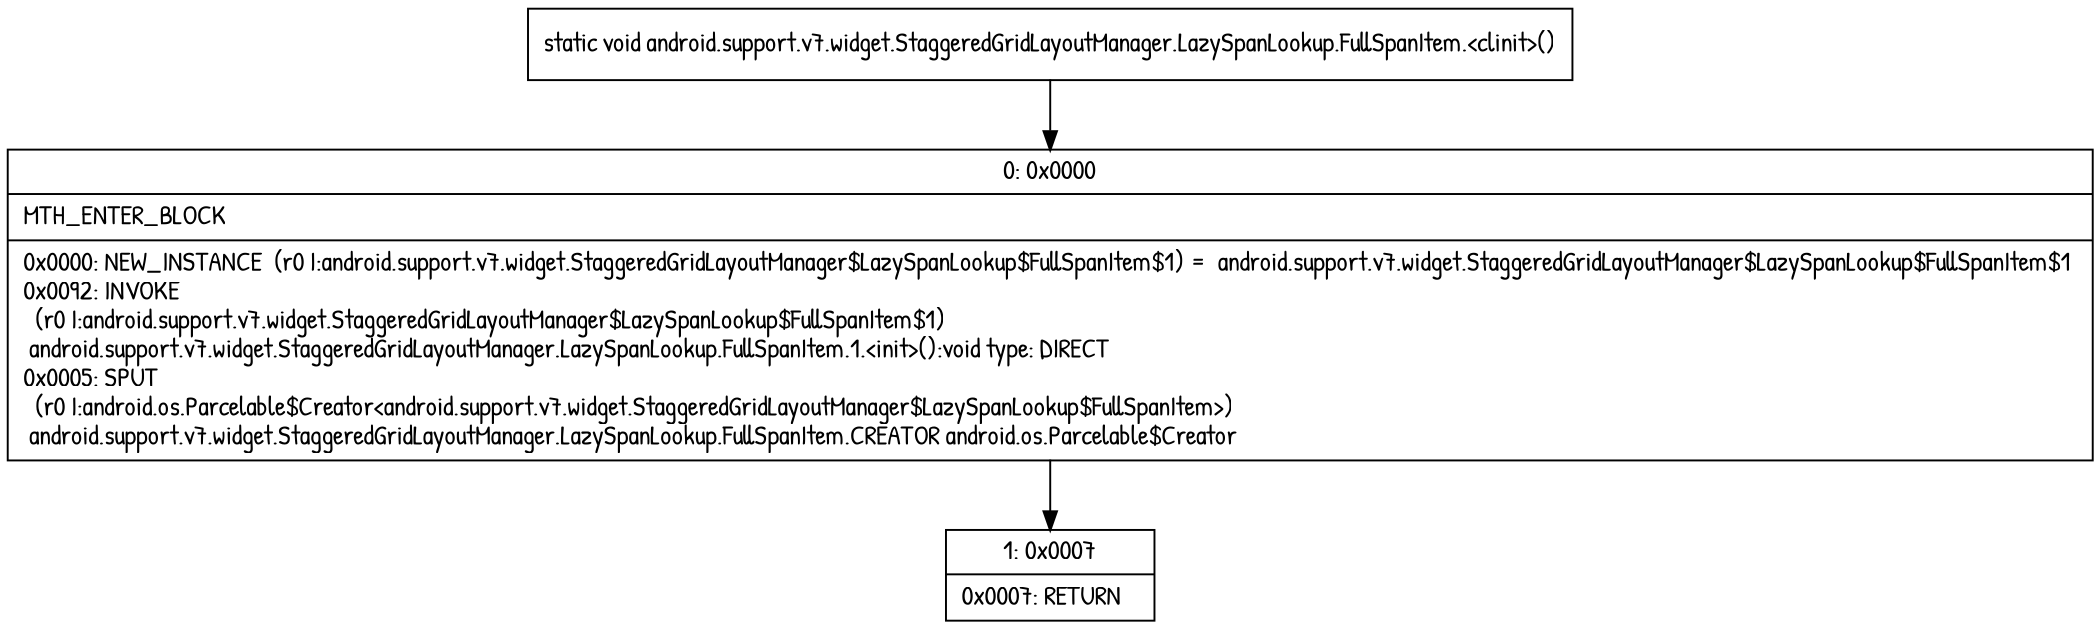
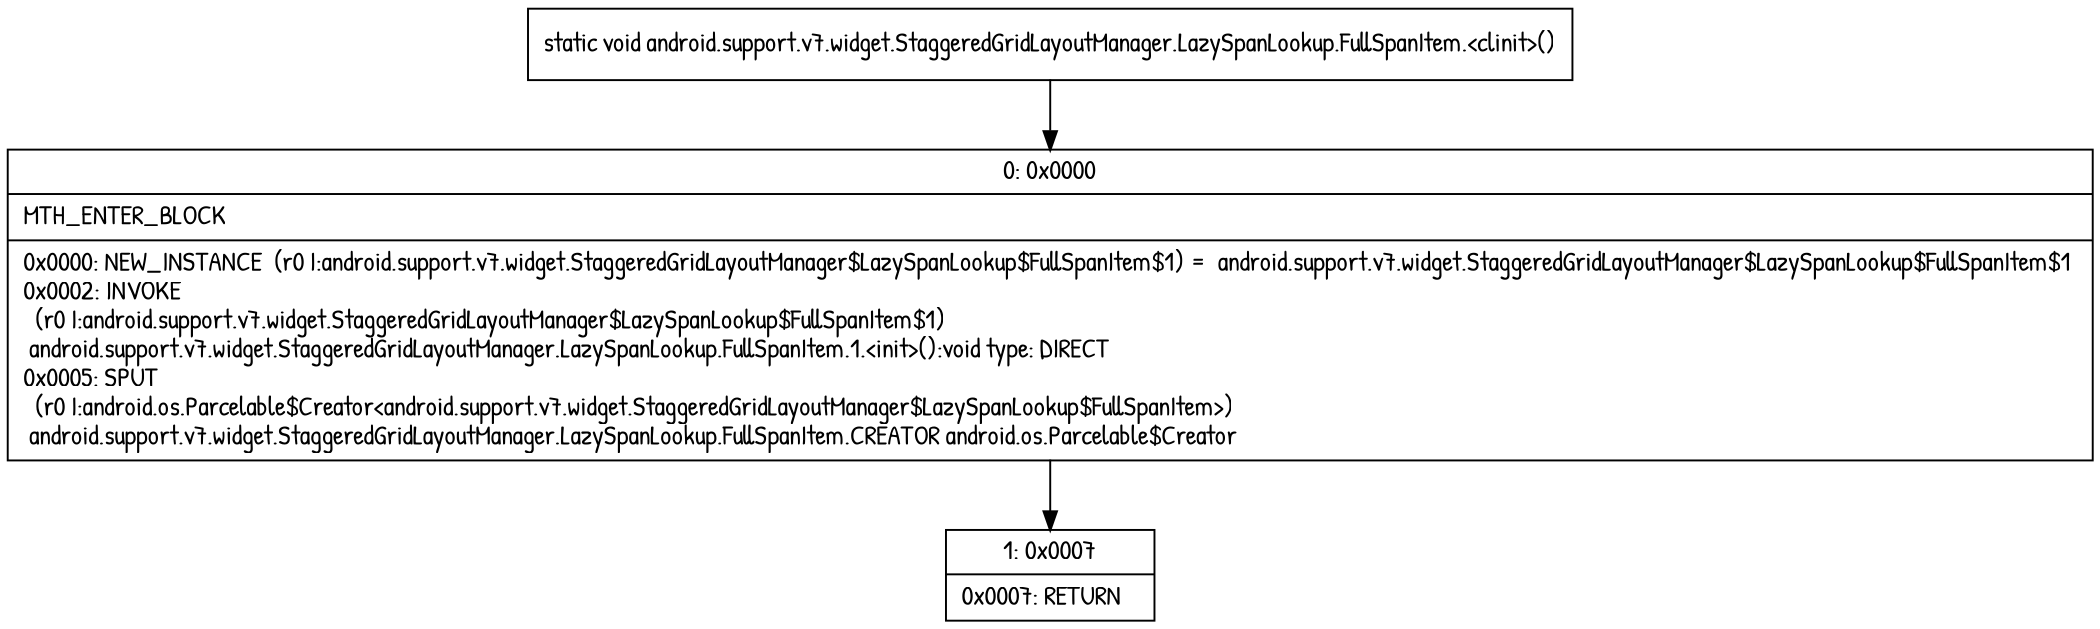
(108, 292) -> (108, 292)
